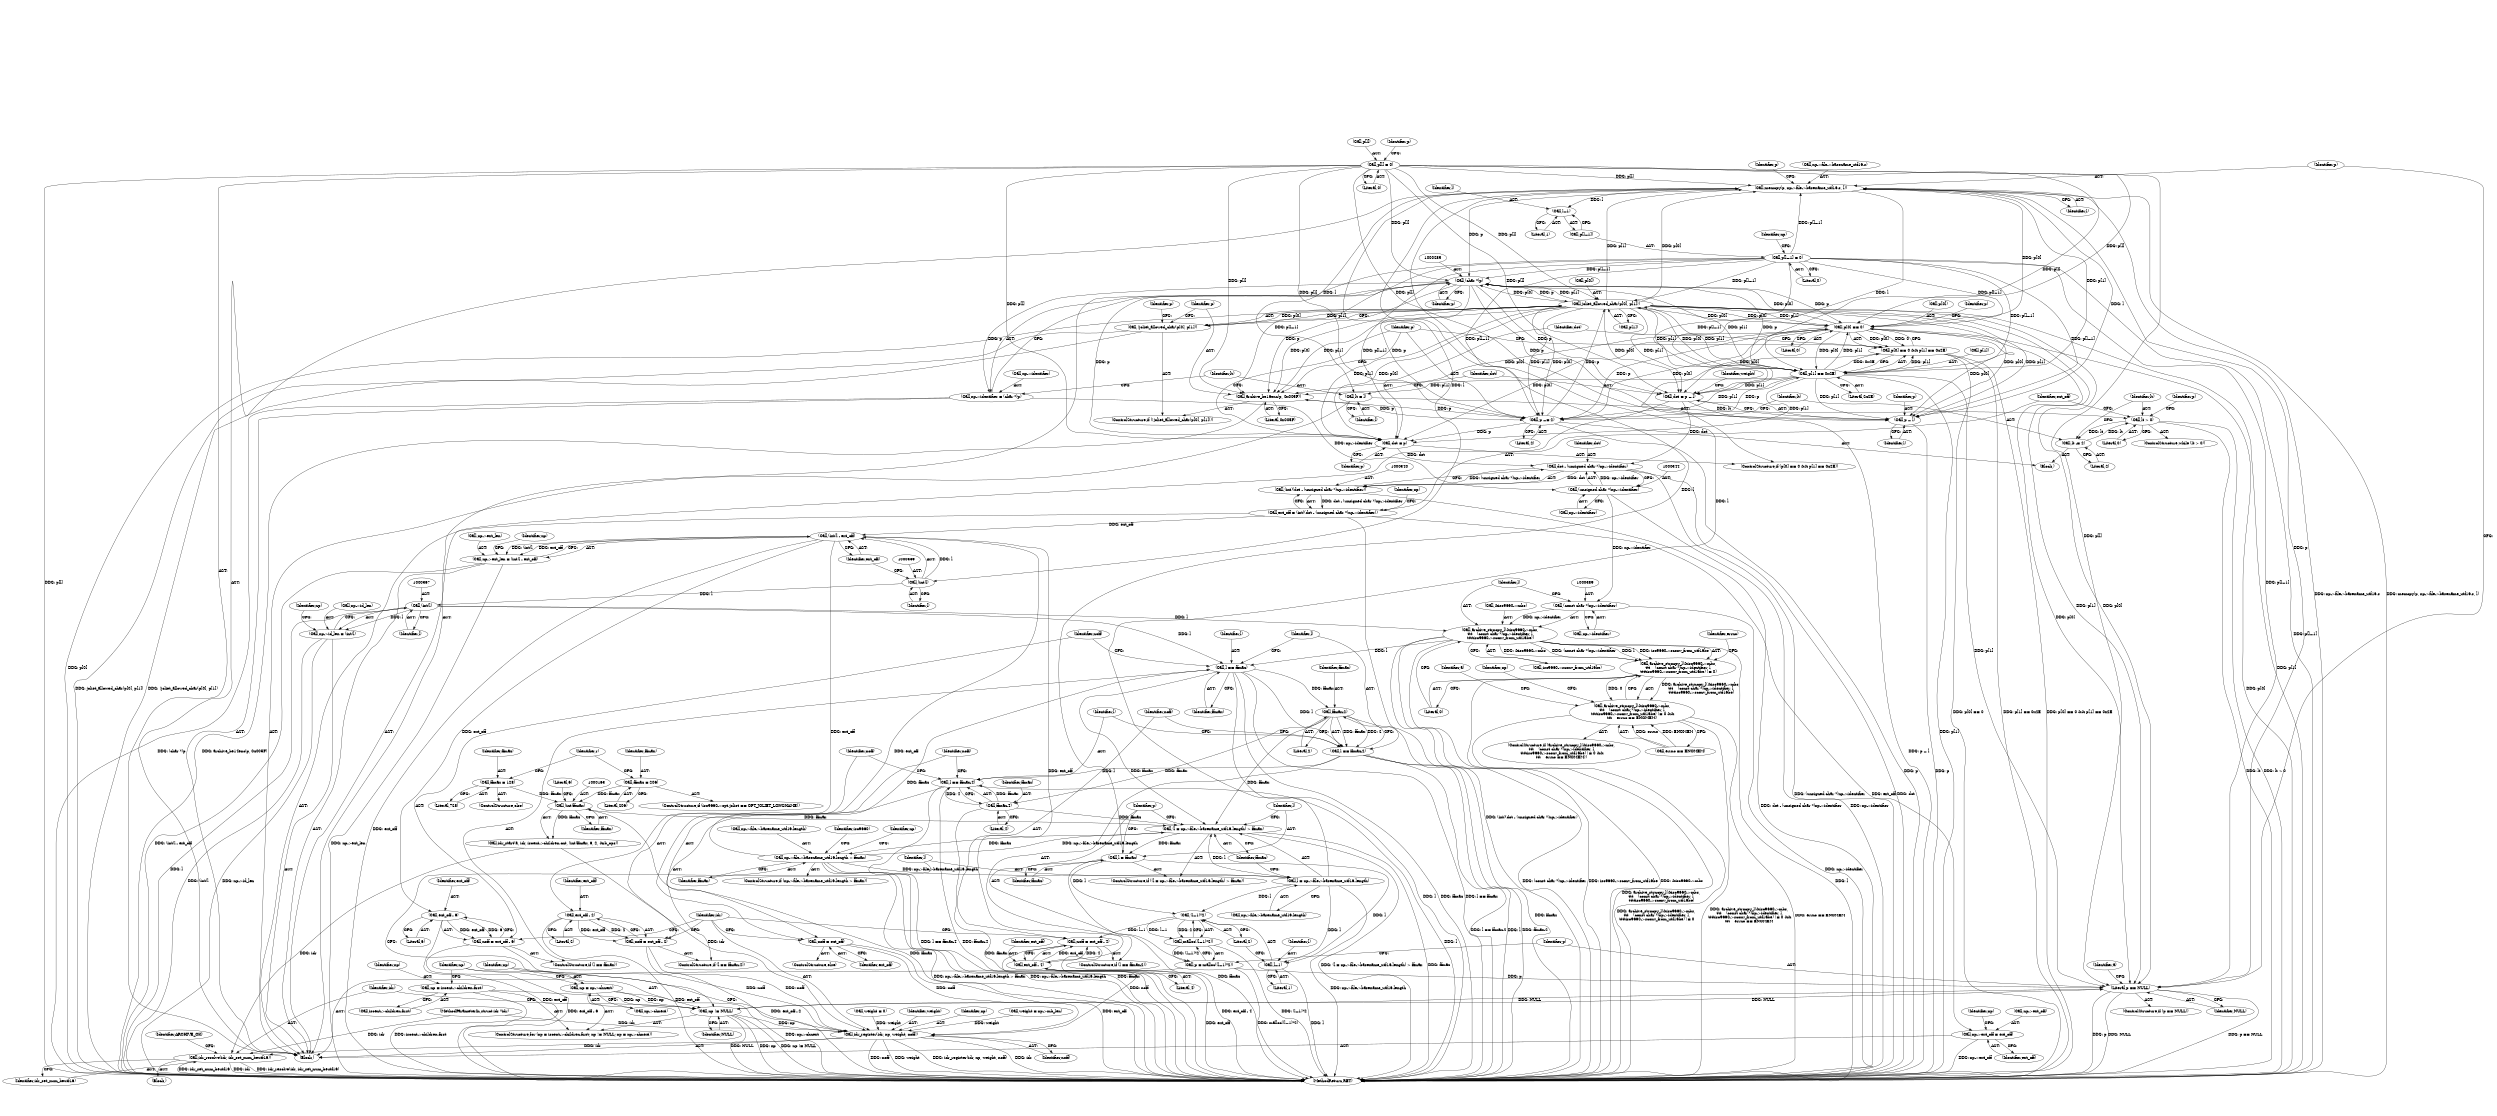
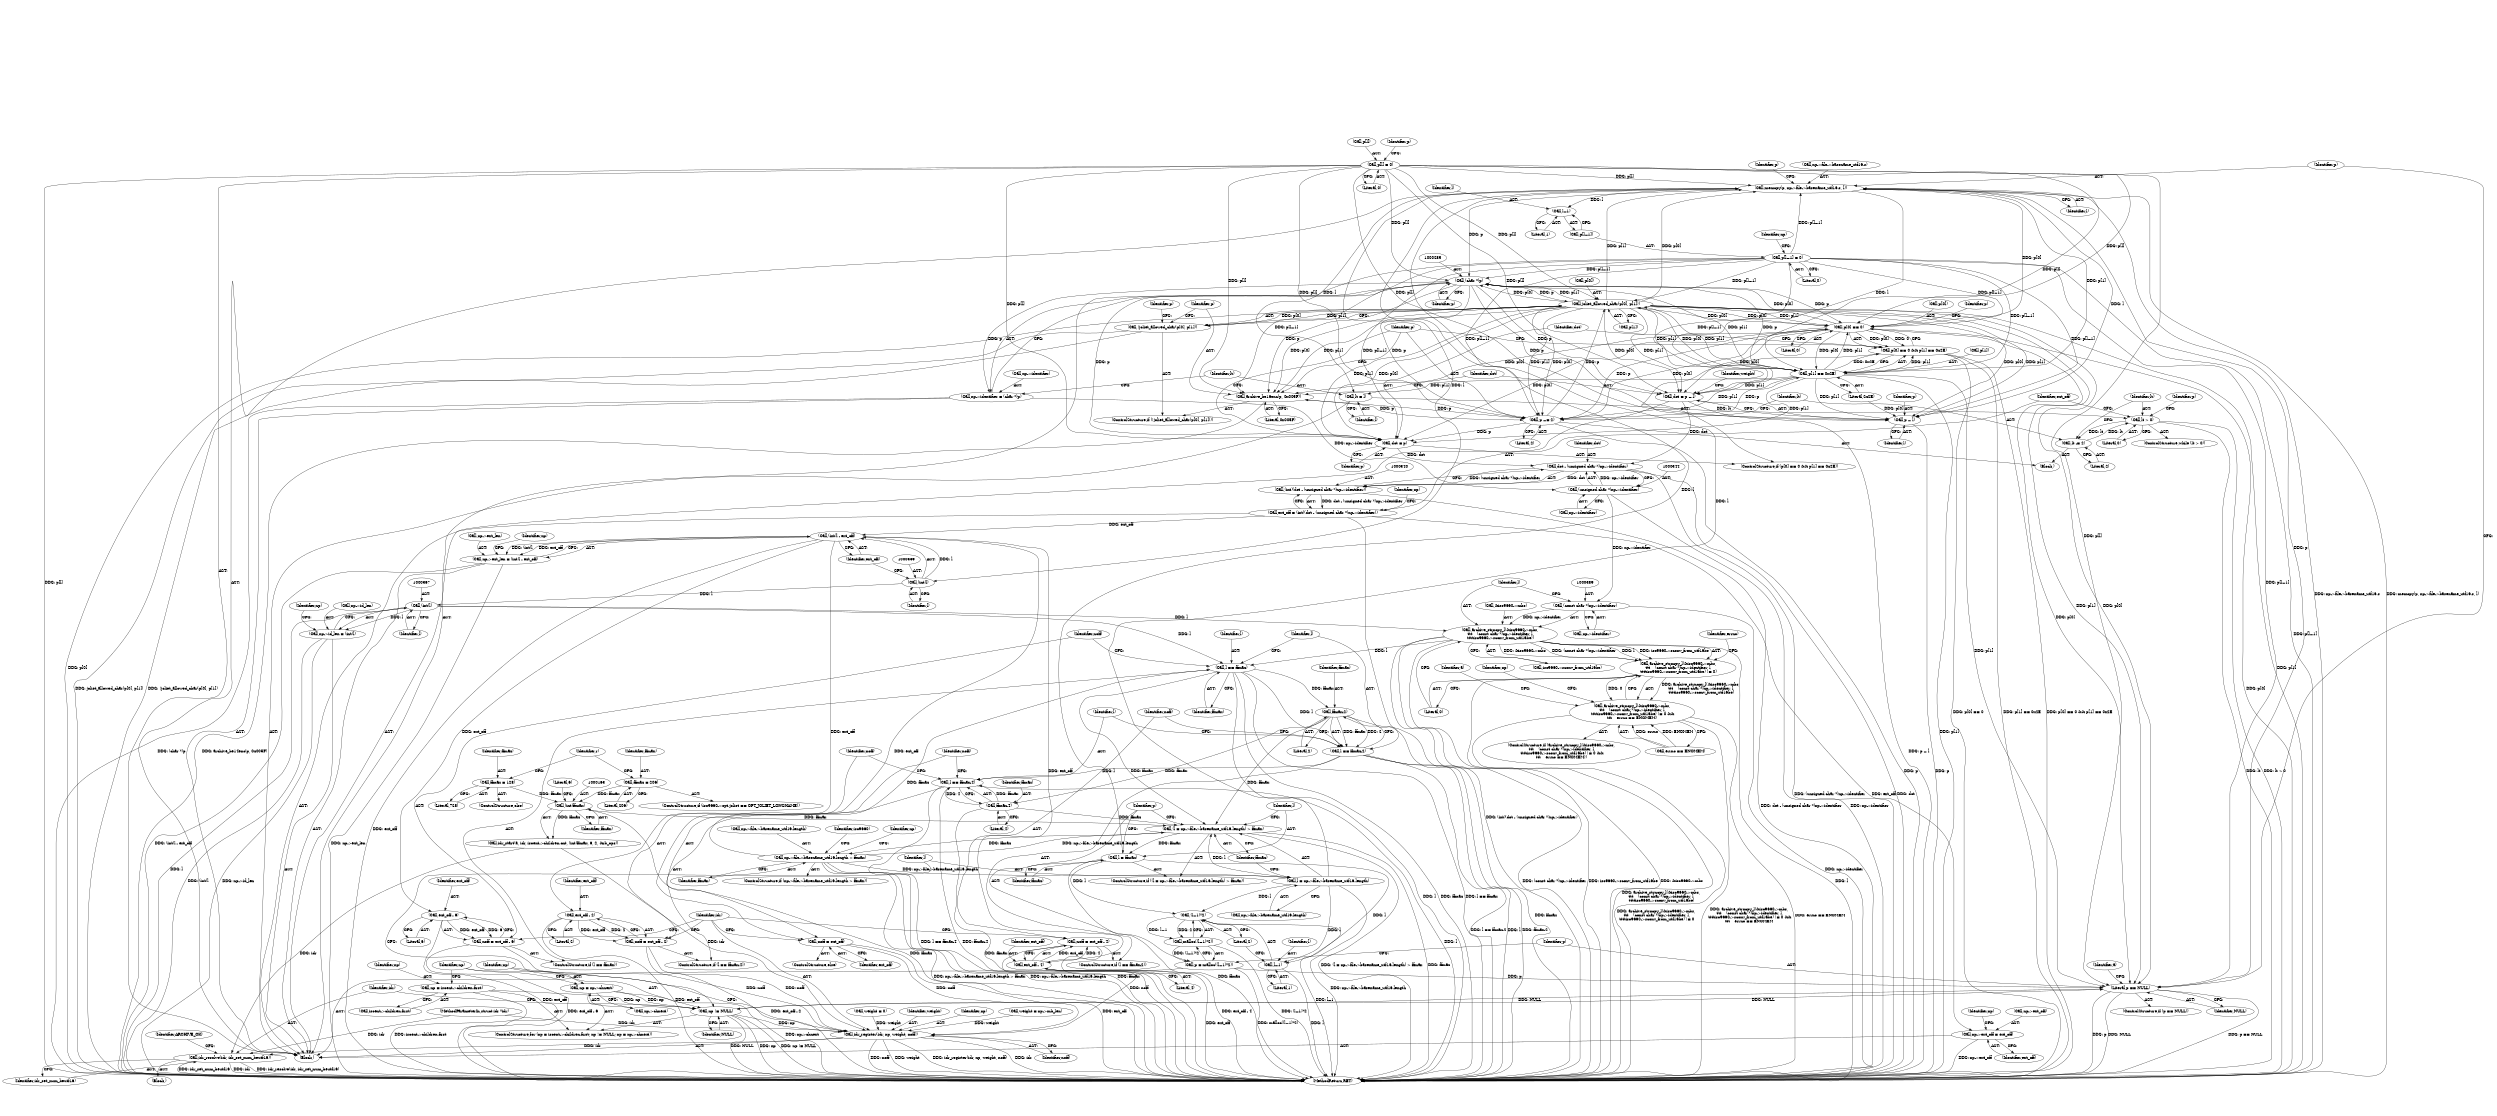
(1997, 346) -> (1881, 409)
(1139, 926) -> (1340, 931)
